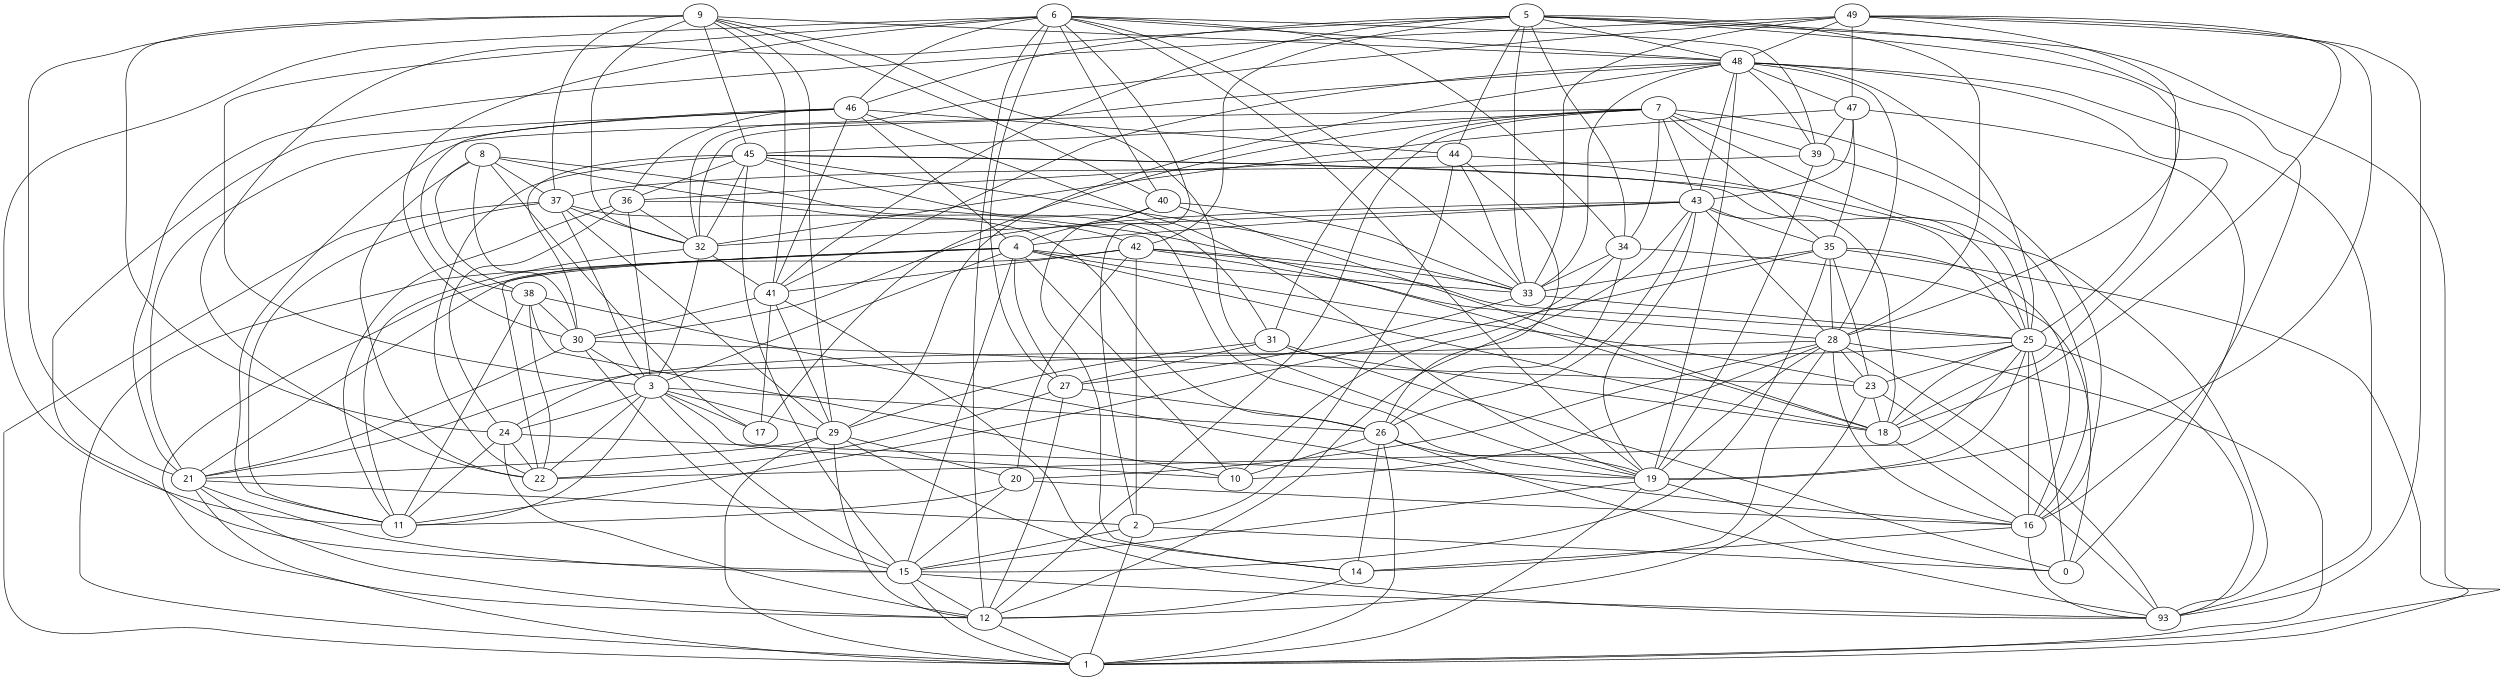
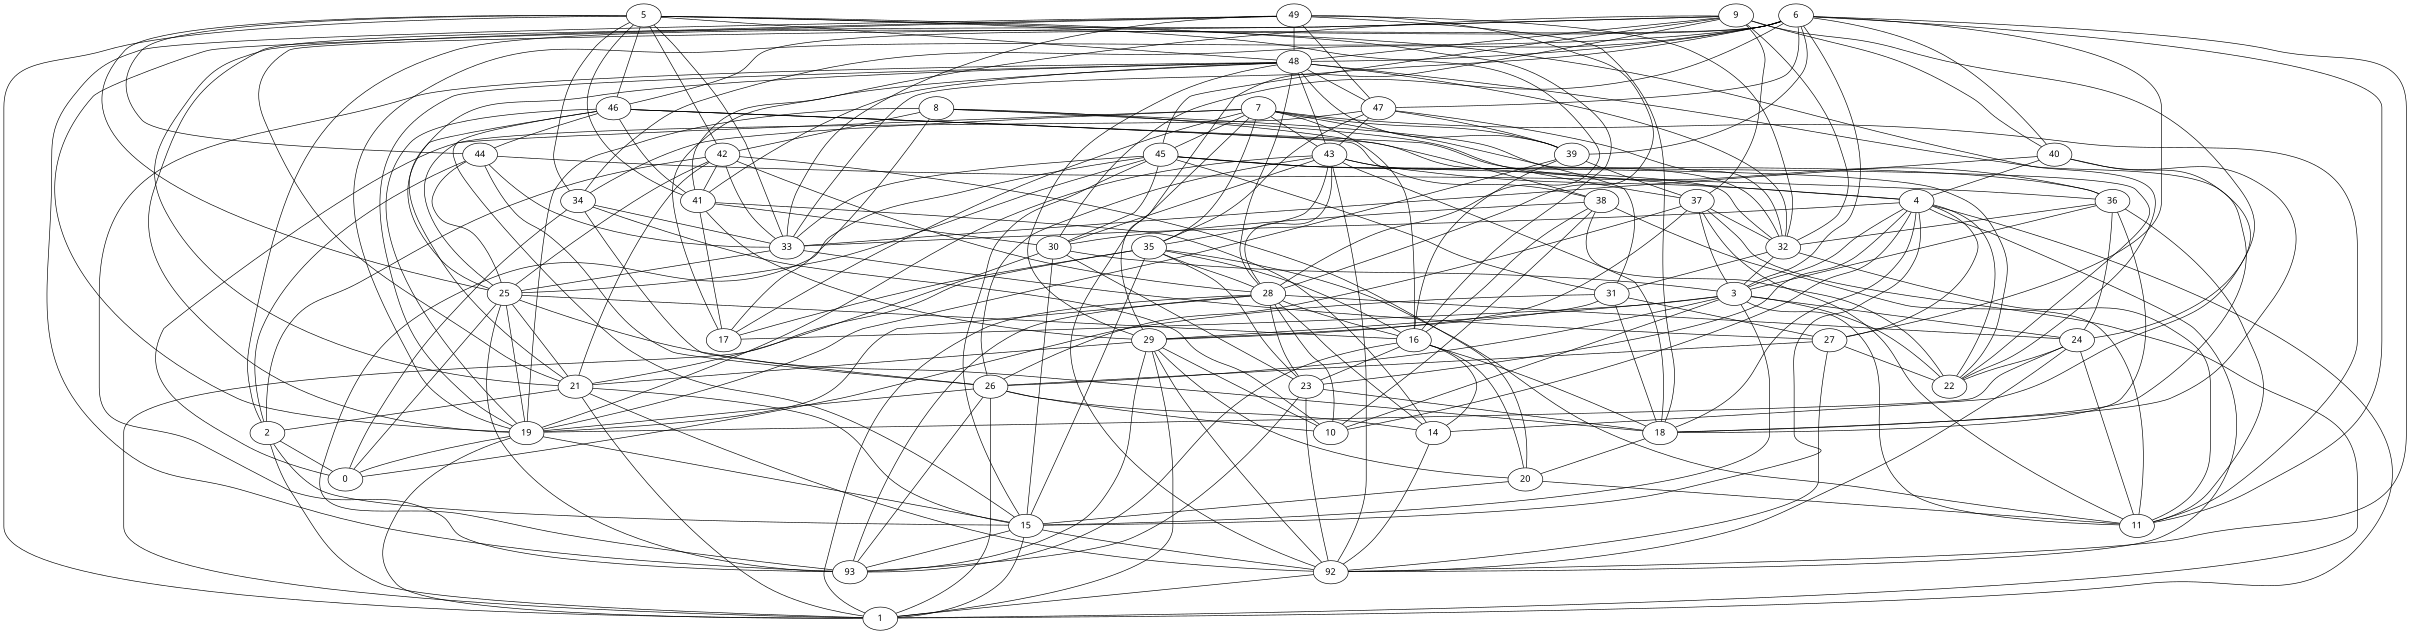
none -> (1651, 97)
(1590, 143) -> (881, 89)
(489, 261) -> none
(1686, 270) -> (924, 287)
(736, 271) -> (1697, 271)
(1947, 364) -> (1340, 372)
none -> (1240, 387)
(1449, 436) -> (1593, 456)
(1344, 459) -> none
(985, 619) -> (1331, 572)
